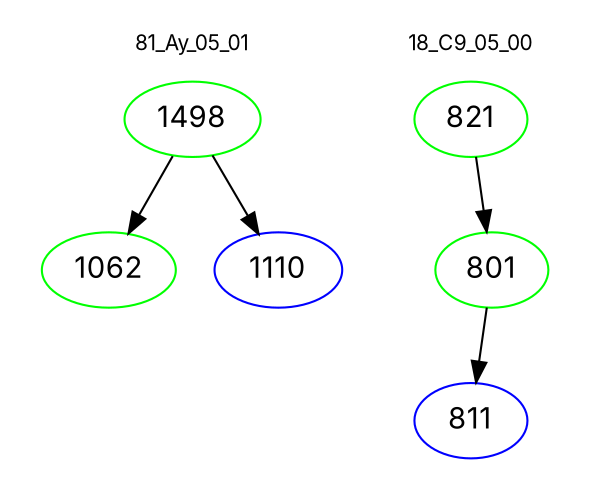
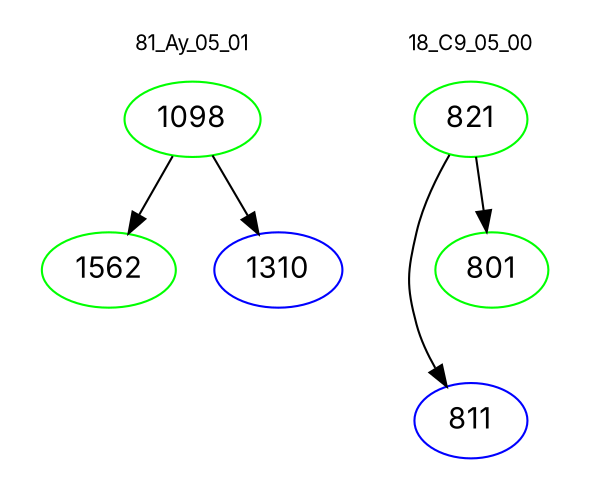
(193, 119) -> (193, 119)
(109, 270) -> (109, 270)
(278, 270) -> (278, 270)
(483, 334) -> (411, 260)
